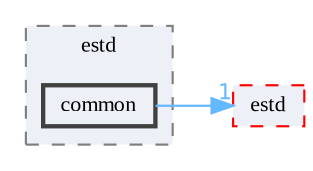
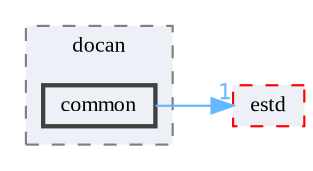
(99, 46) -> (99, 46)
